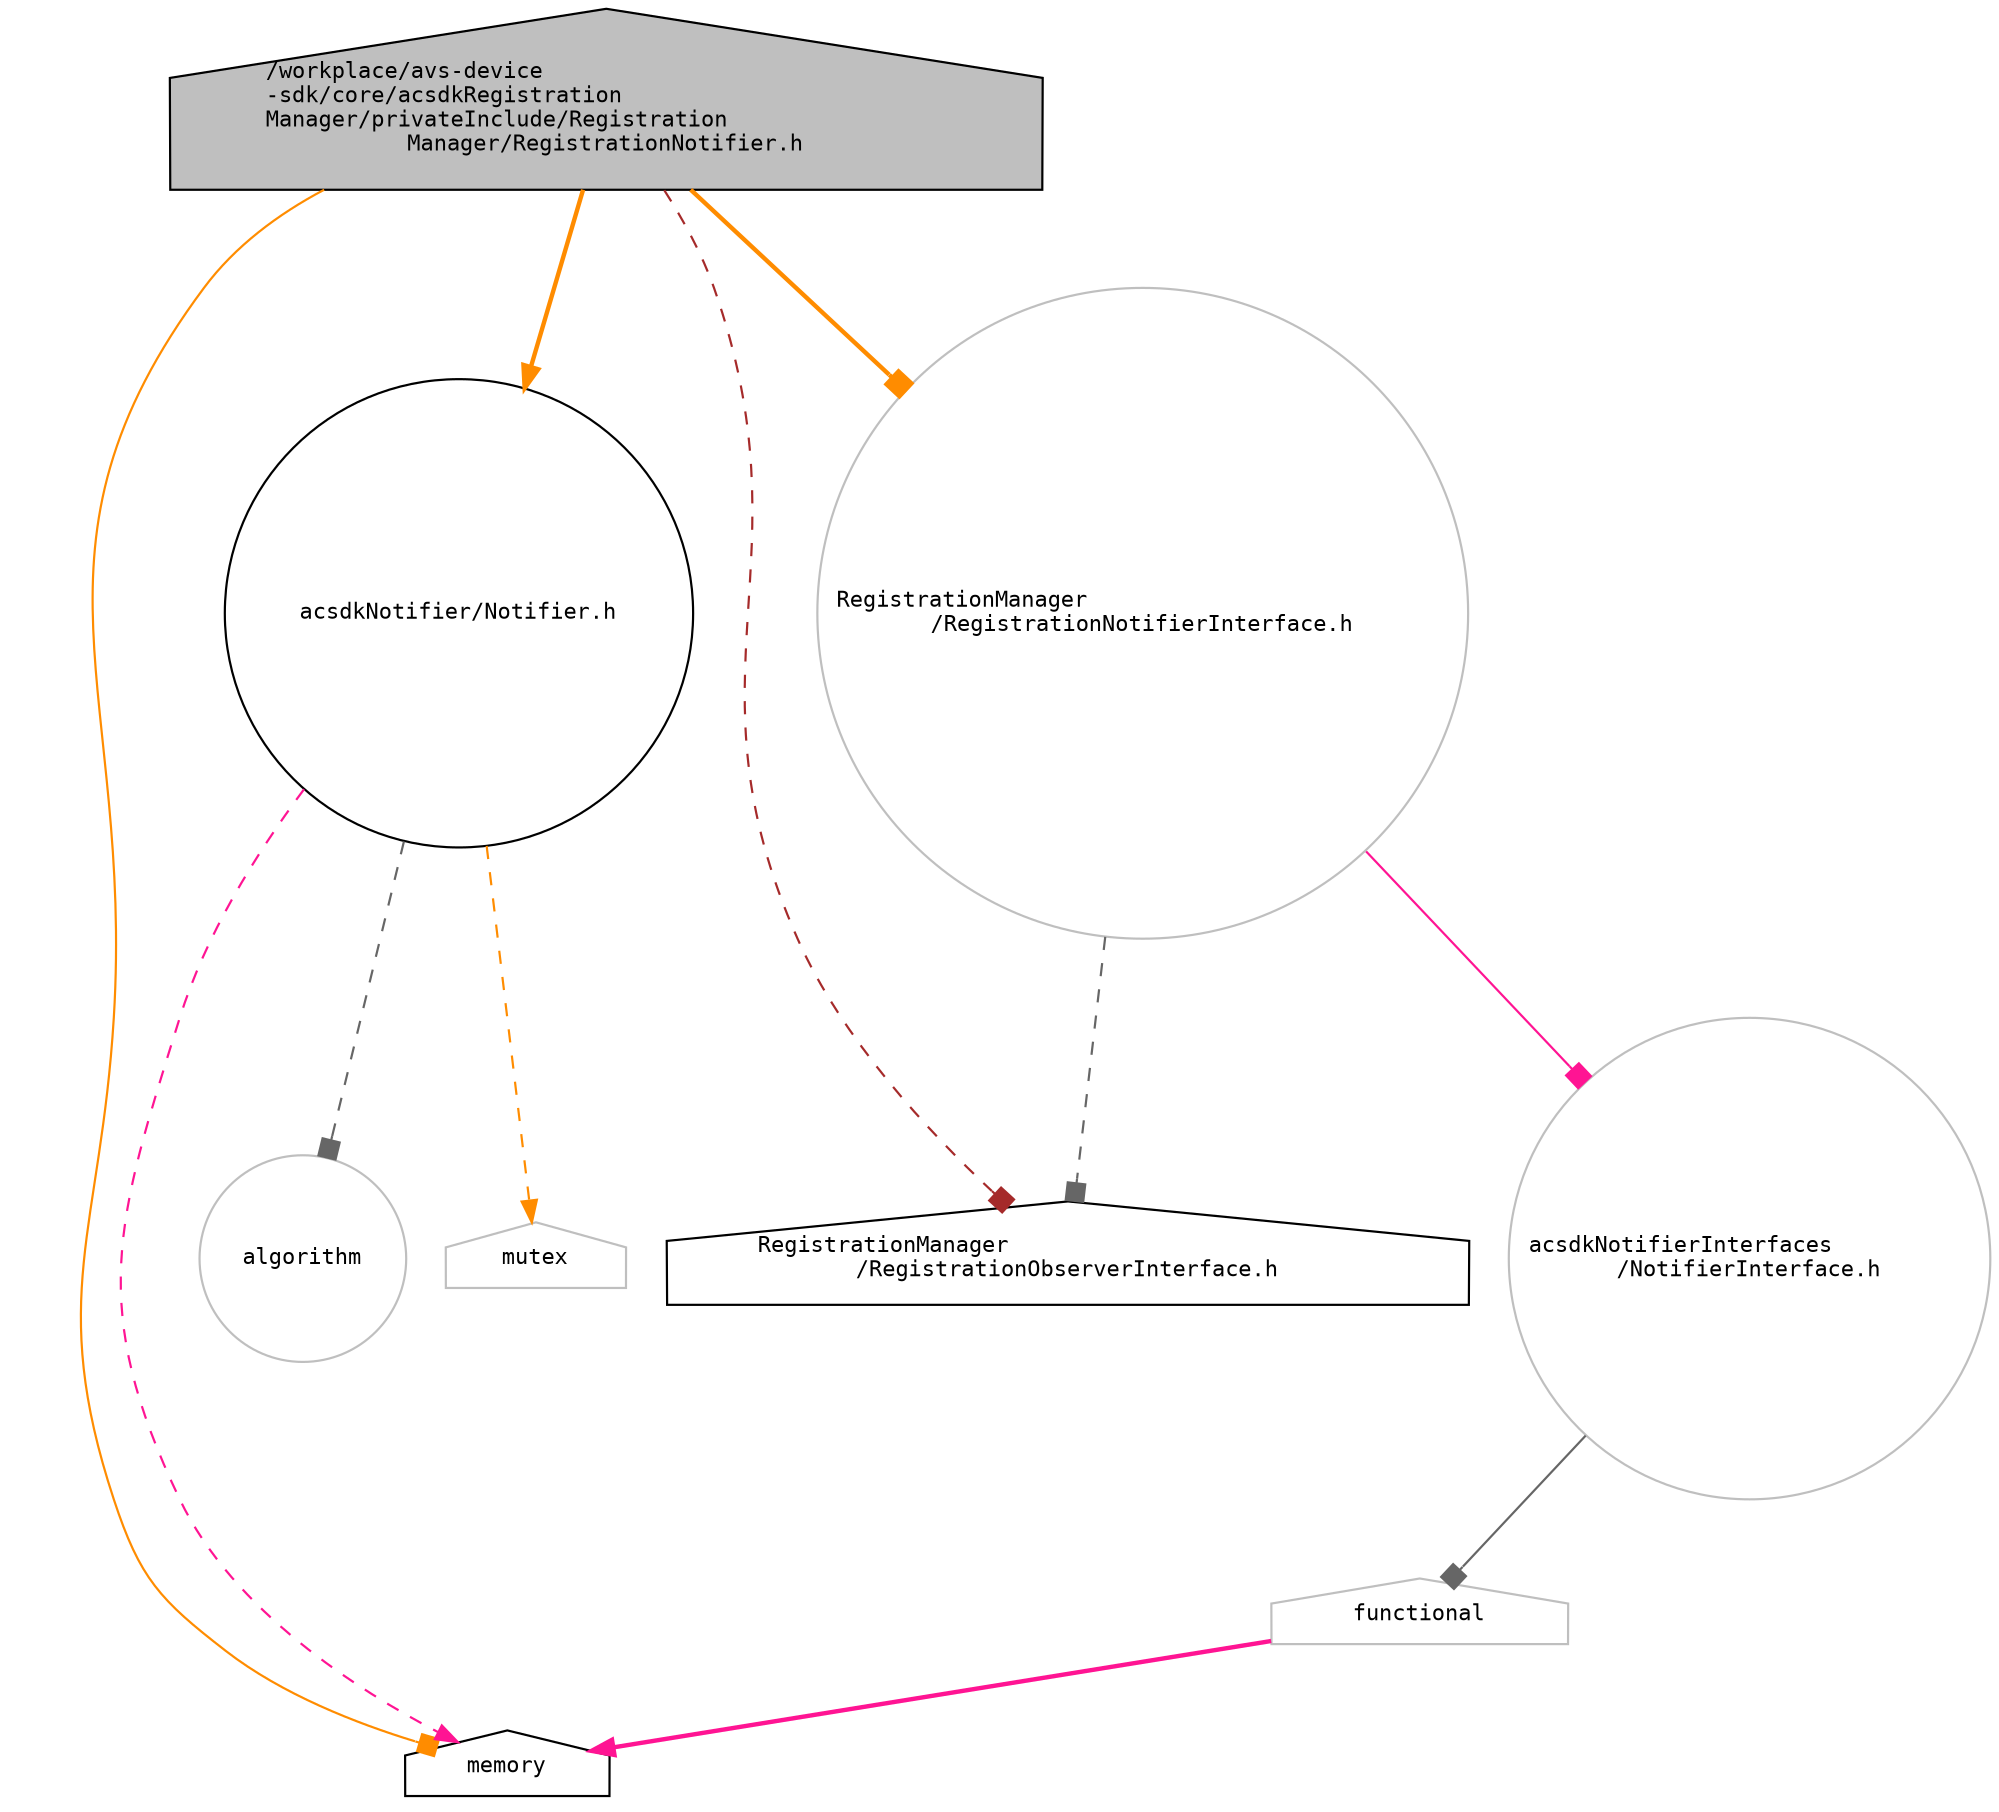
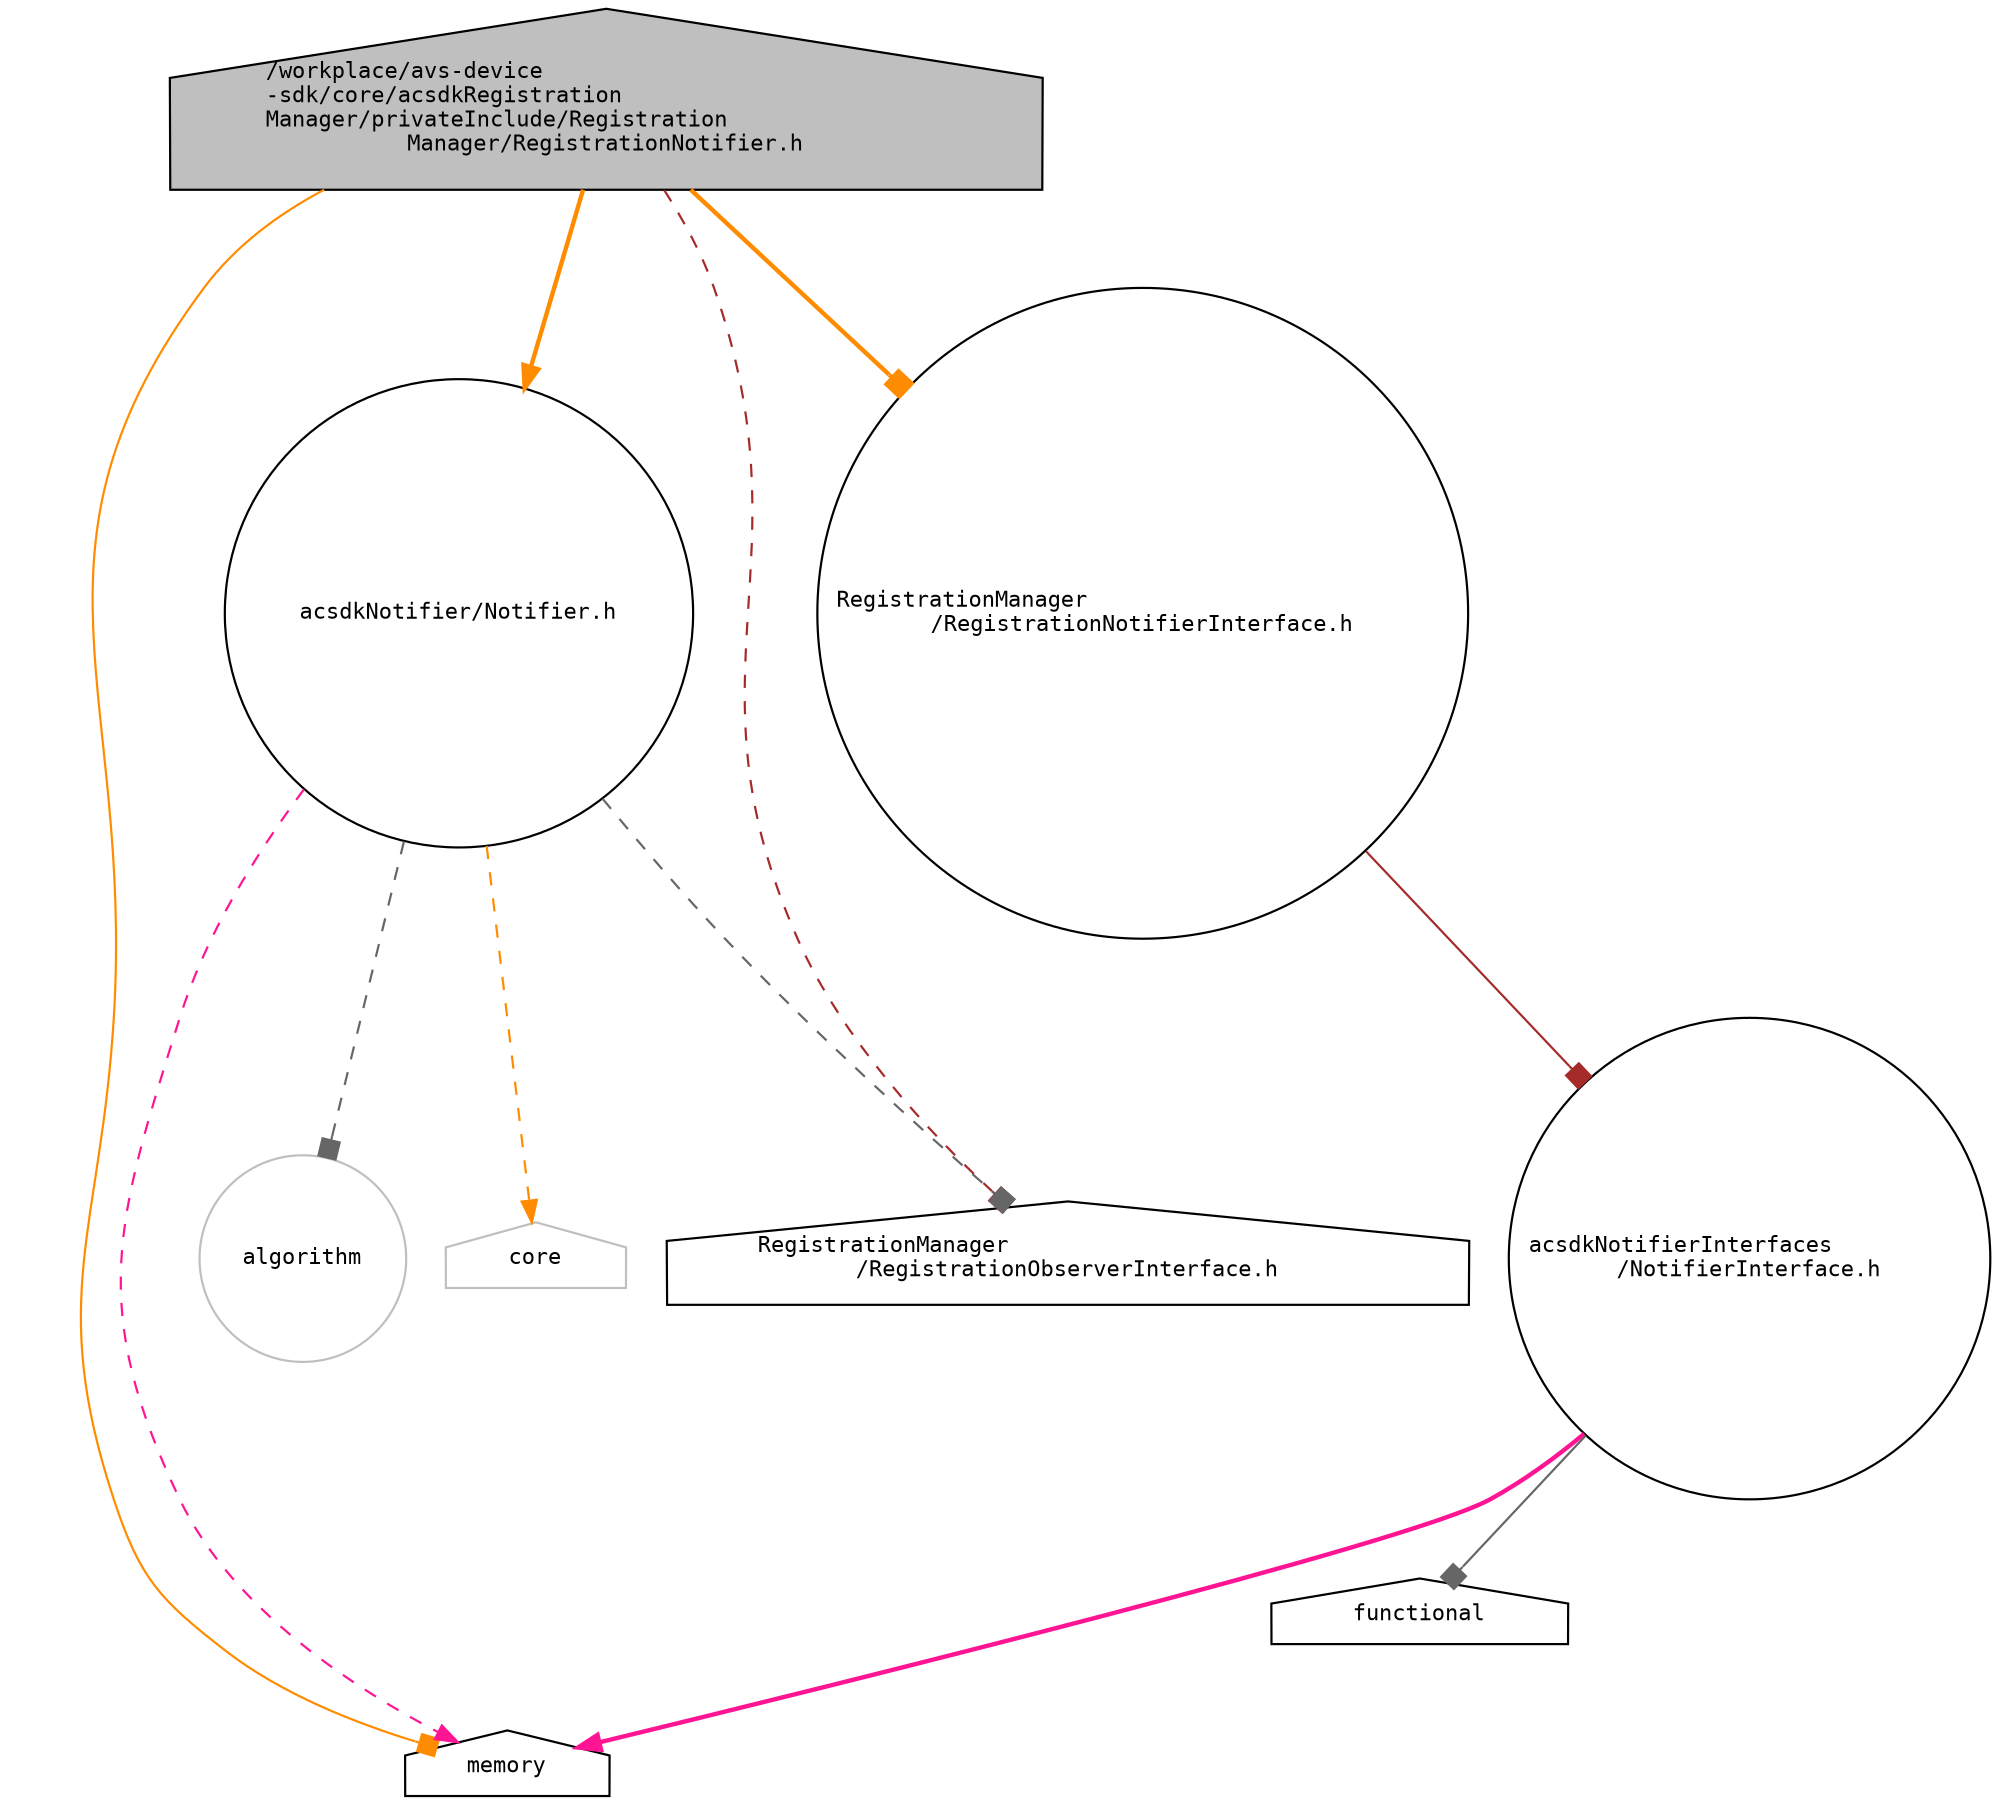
(1143, 613) -> (1143, 613)
(1468, 959) -> (1468, 959)
(1091, 1058) -> (788, 1003)
(536, 1259) -> (536, 1259)
(1750, 1259) -> (1750, 1259)
(1420, 1615) -> (1420, 1615)
(942, 1694) -> (1103, 1616)
